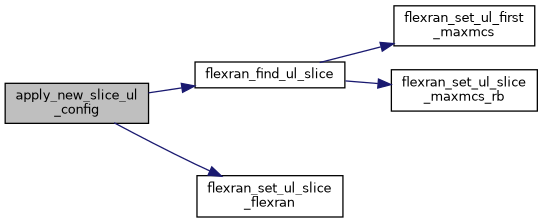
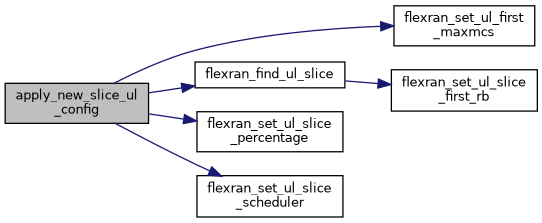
(350, 55) -> (243, 40)
(464, 90) -> (464, 90)
none -> (270, 132)
(270, 196) -> (270, 196)
